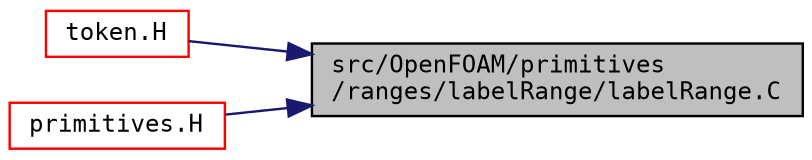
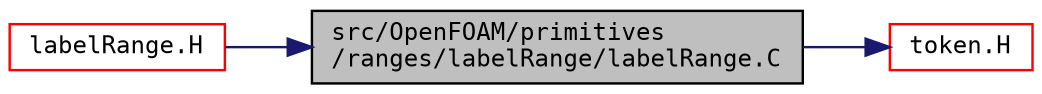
(238, 46) -> (834, 47)
(117, 126) -> (117, 47)
